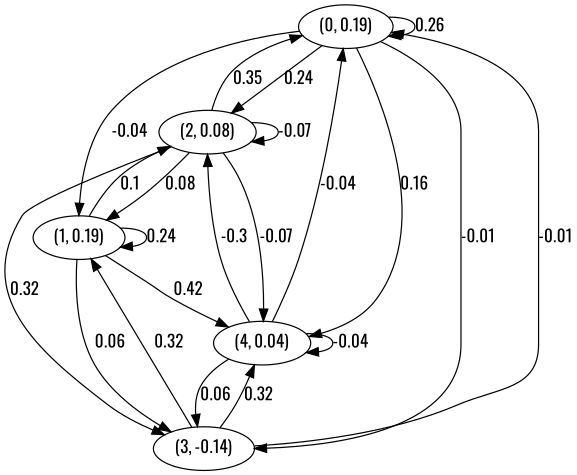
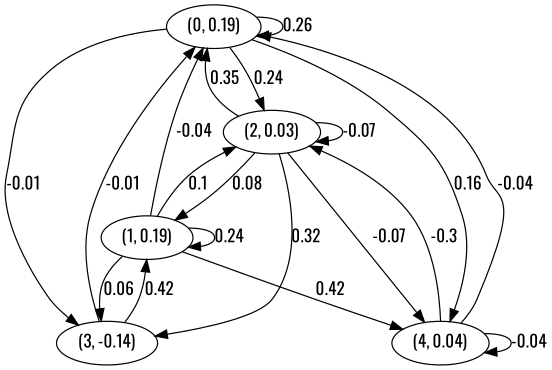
(154, 76) -> (168, 136)
(208, 132) -> (272, 132)
(169, 343) -> (160, 290)
(203, 382) -> none
(236, 403) -> none
